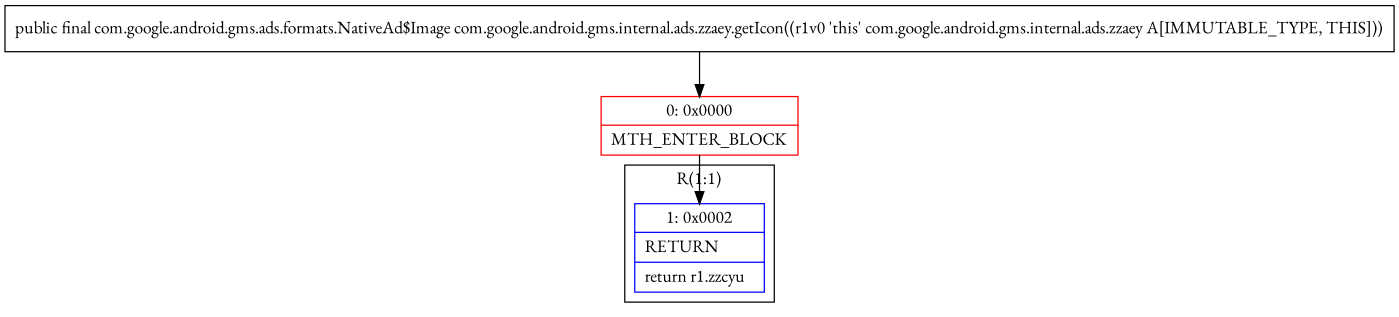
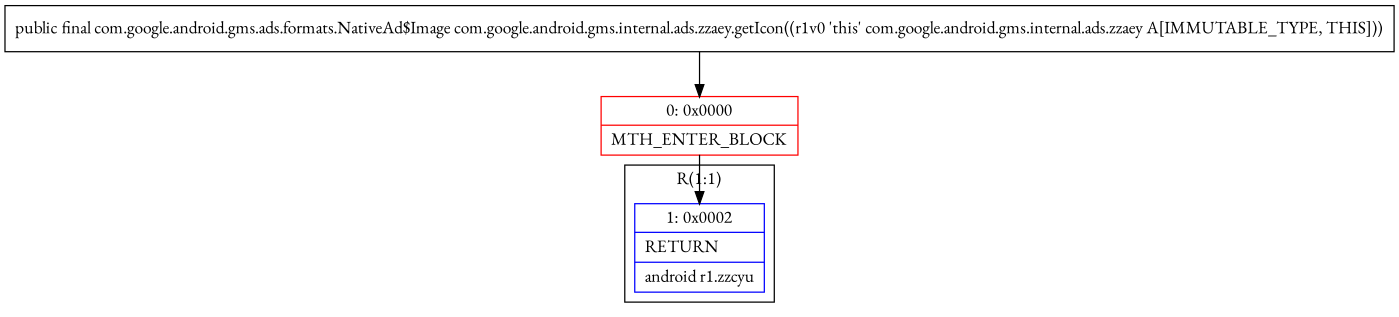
(695, 277) -> (700, 277)
